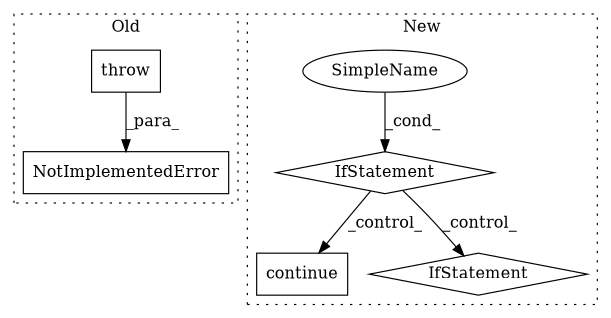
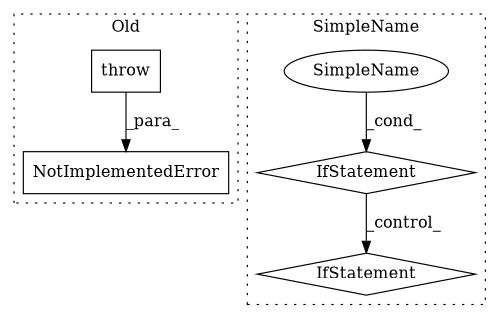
(422, 27) -> (366, 27)
(302, 274) -> none
